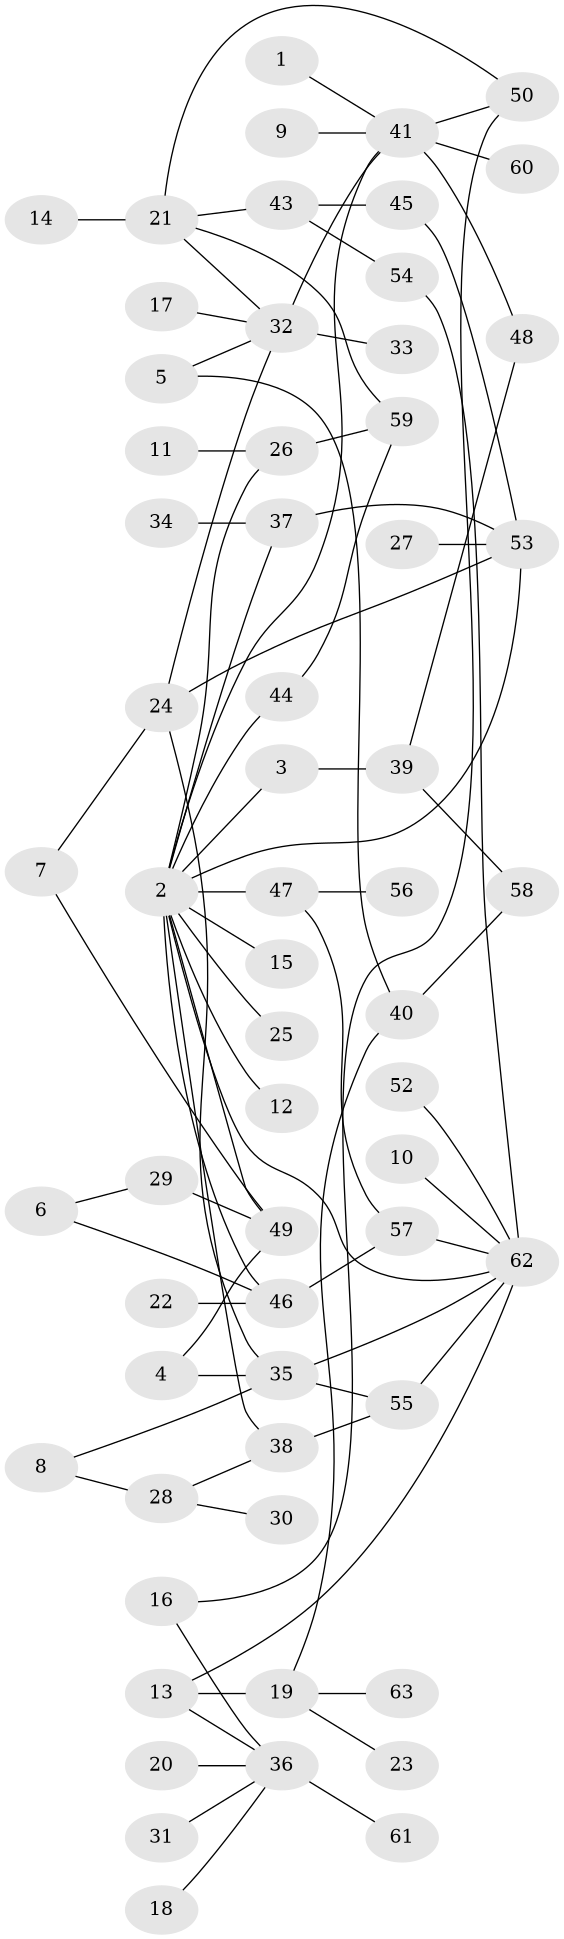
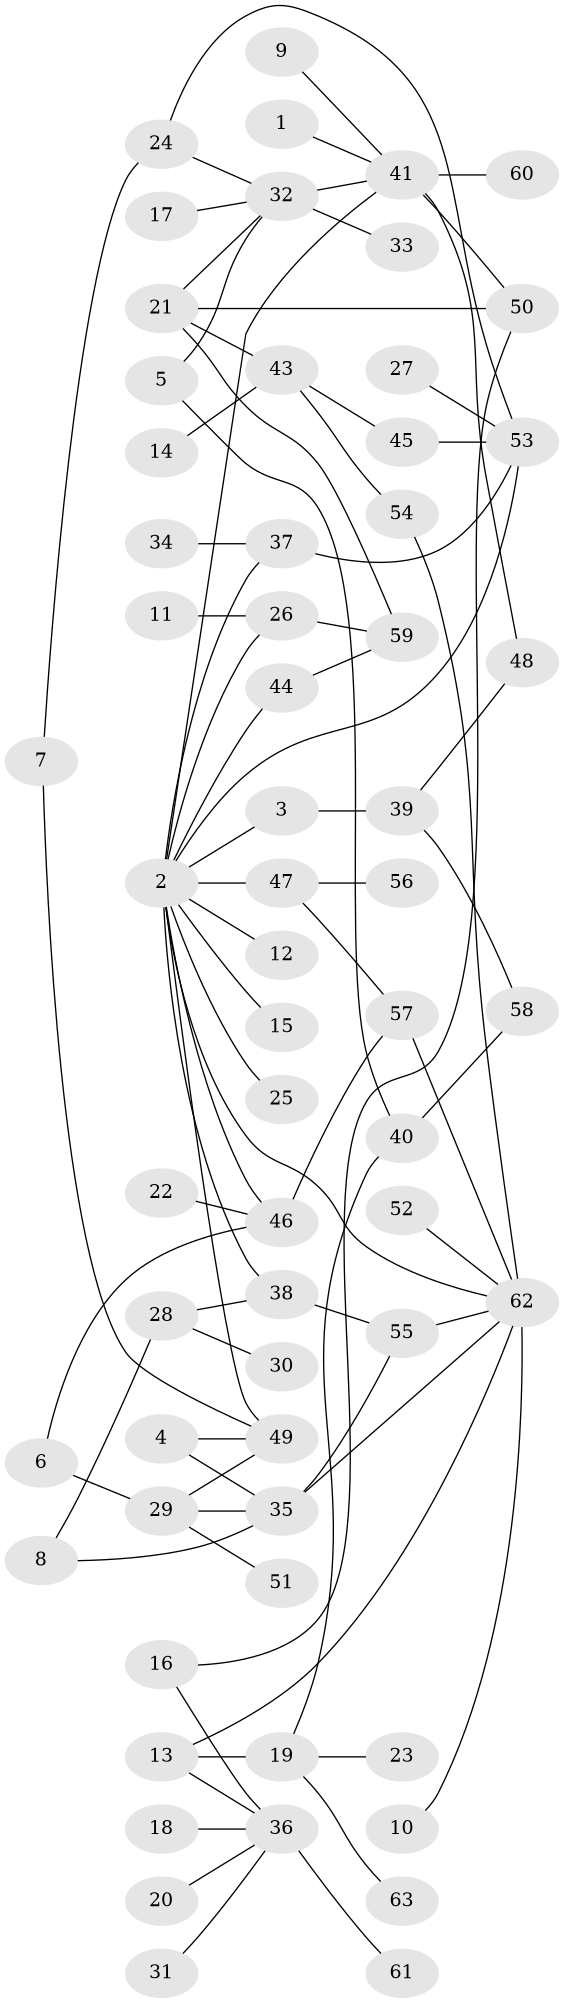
(102, 220) -> (222, 411)
(203, 1080) -> (222, 1511)
none -> (282, 1583)
